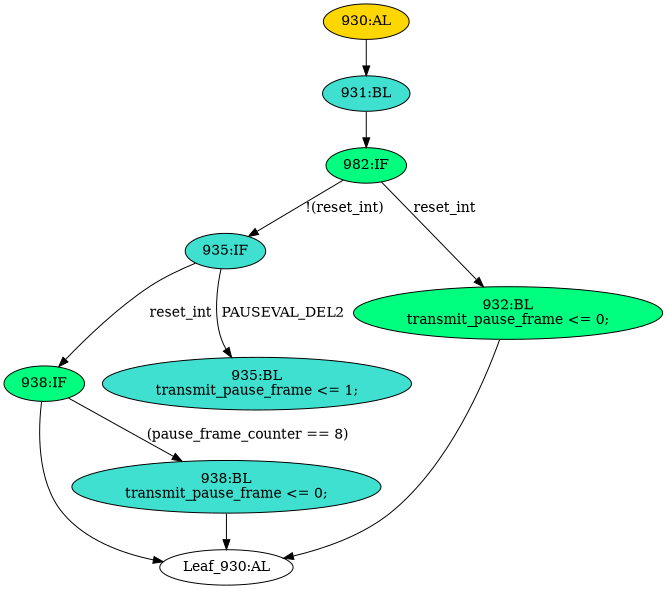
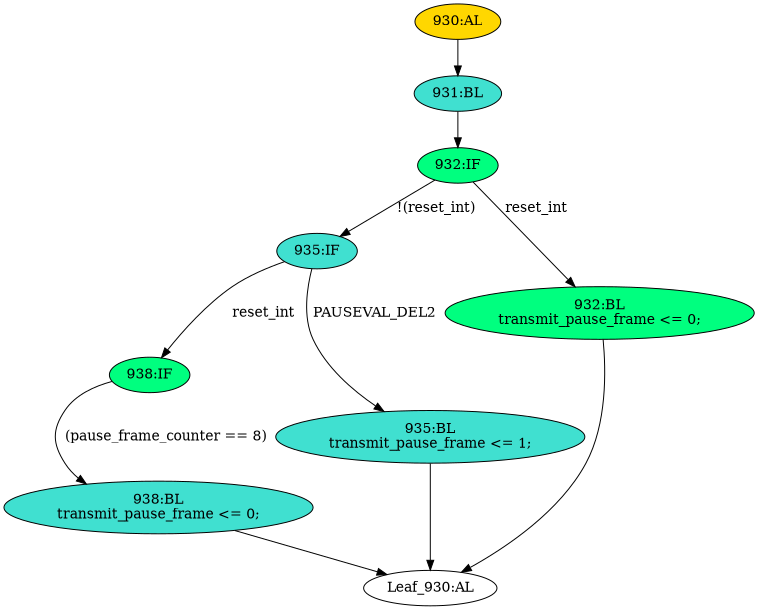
(366, 165) -> (458, 165)
(59, 508) -> (430, 512)
